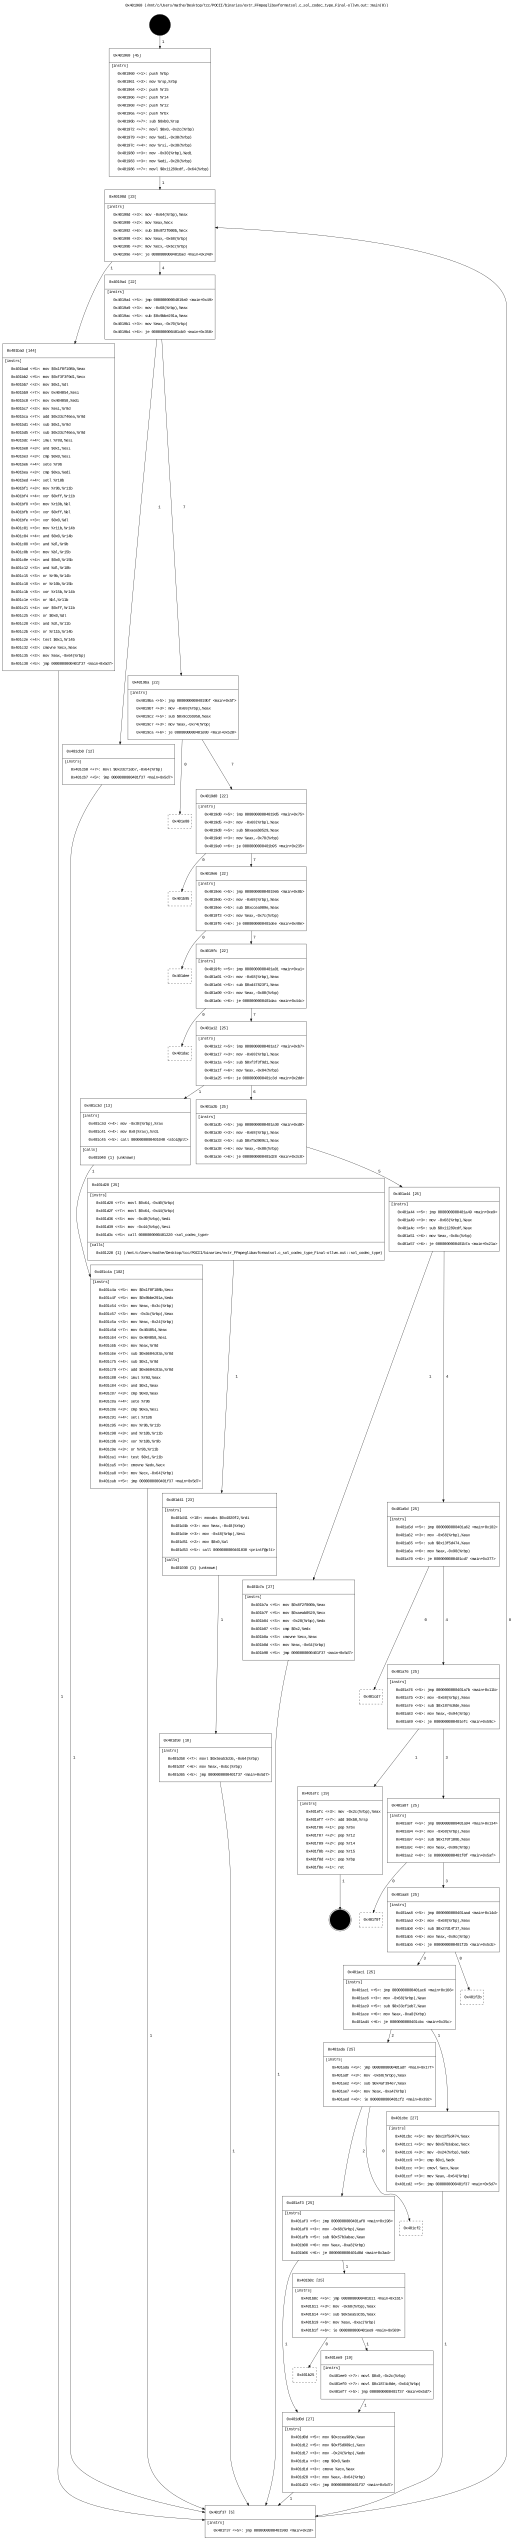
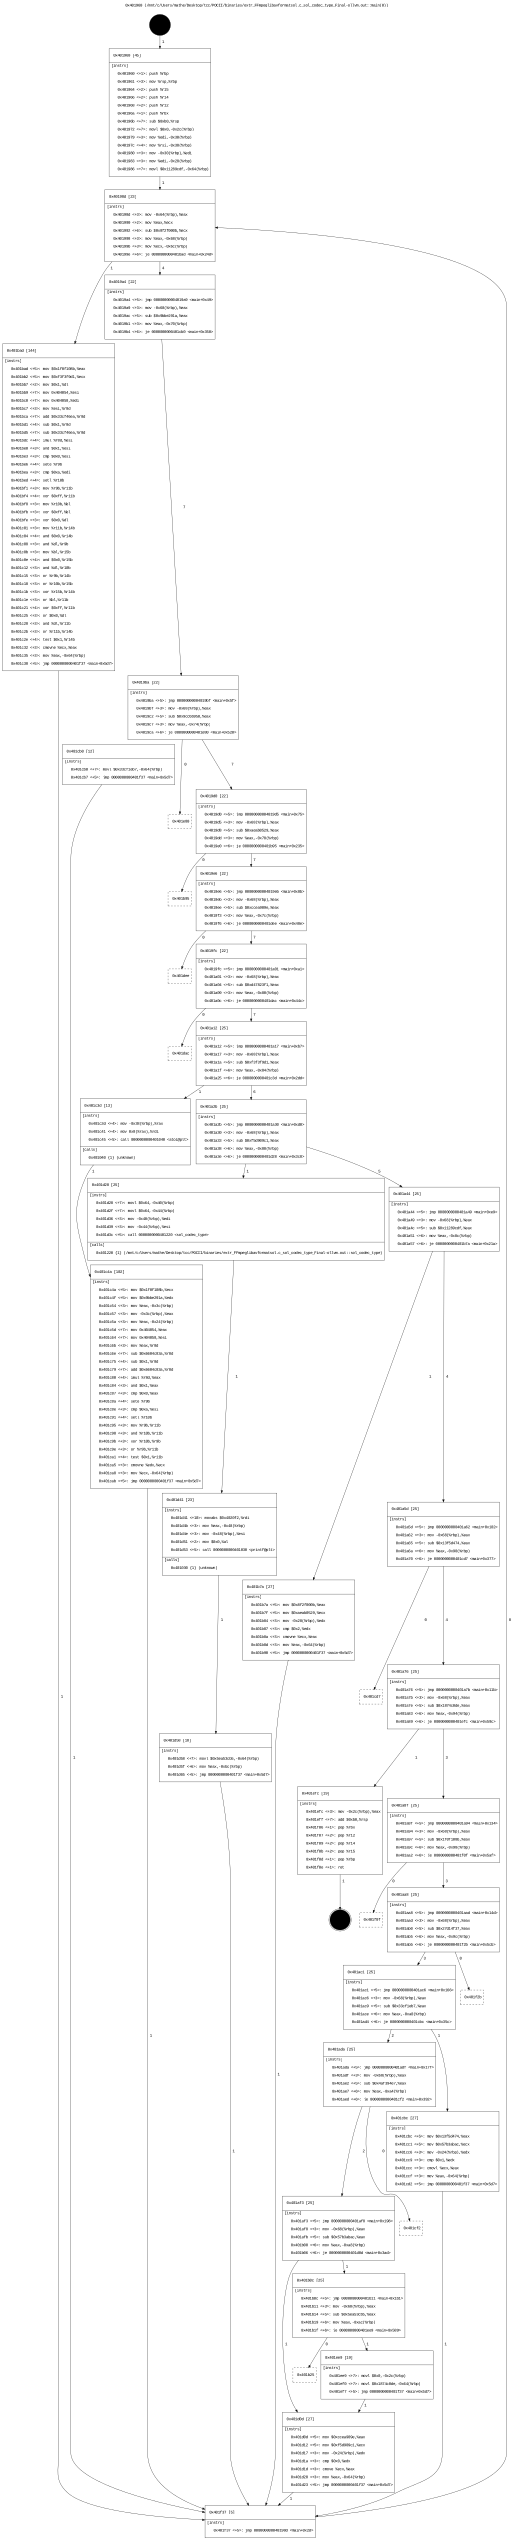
(138, 540) -> none
none -> (245, 1170)
